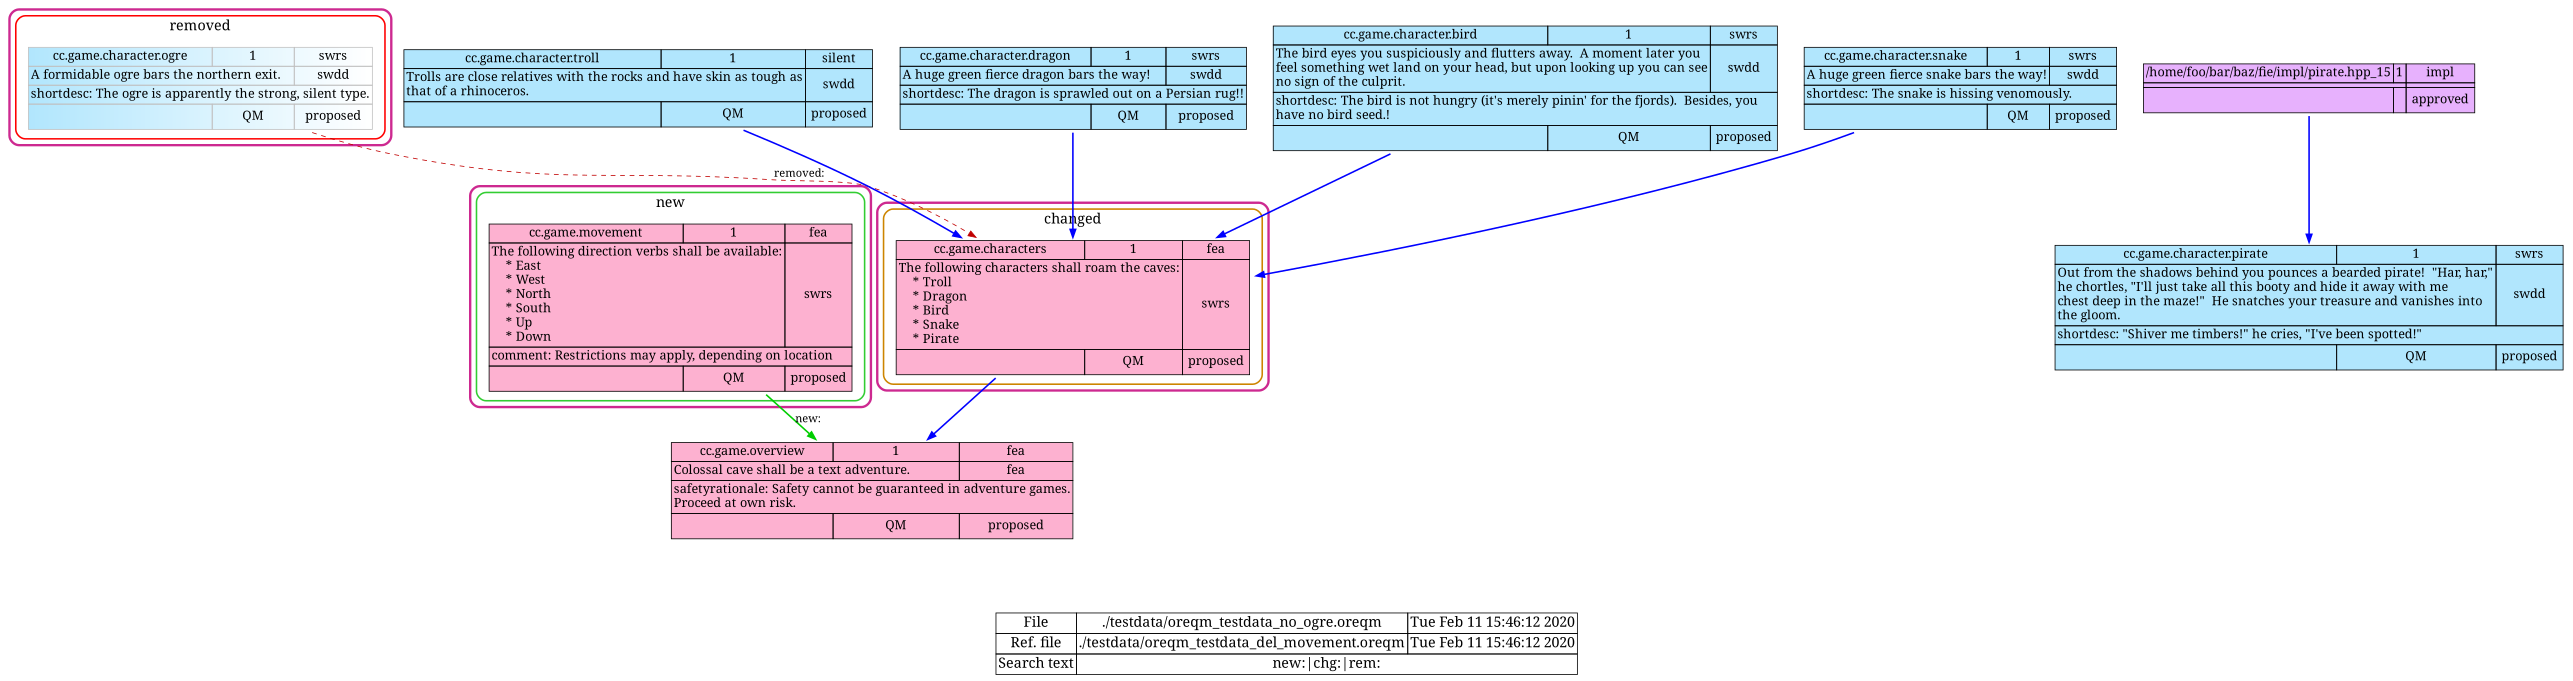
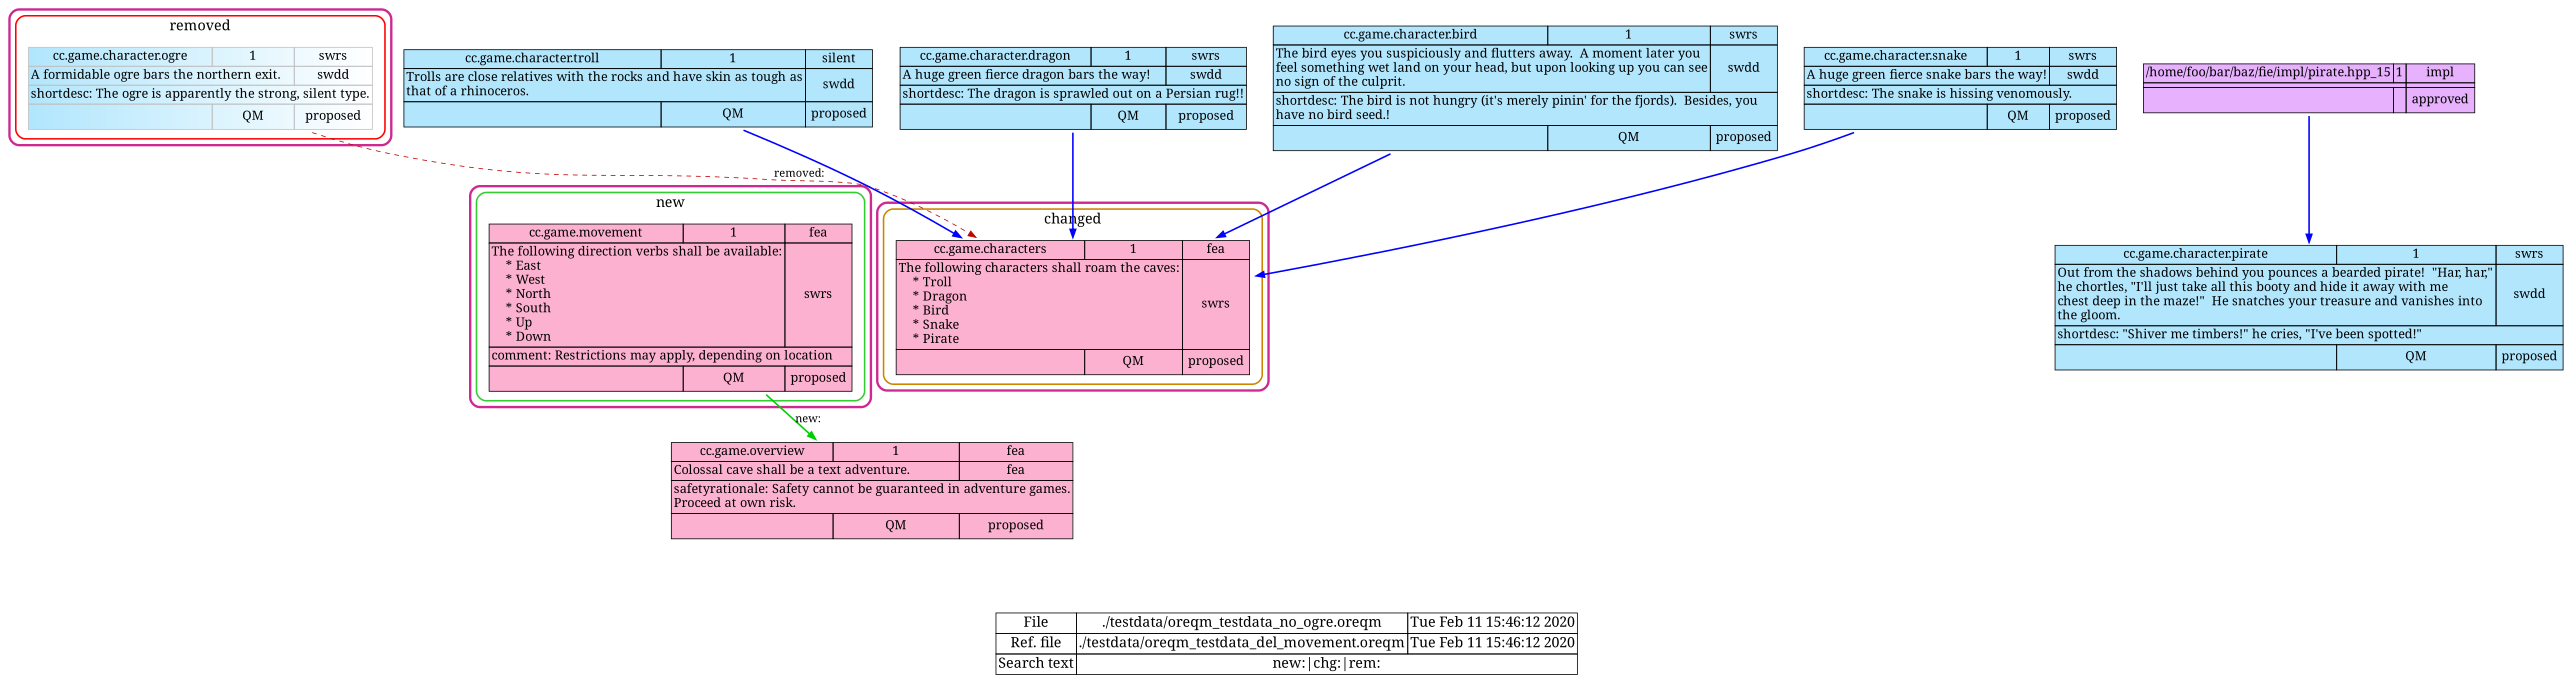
(965, 406) -> none
